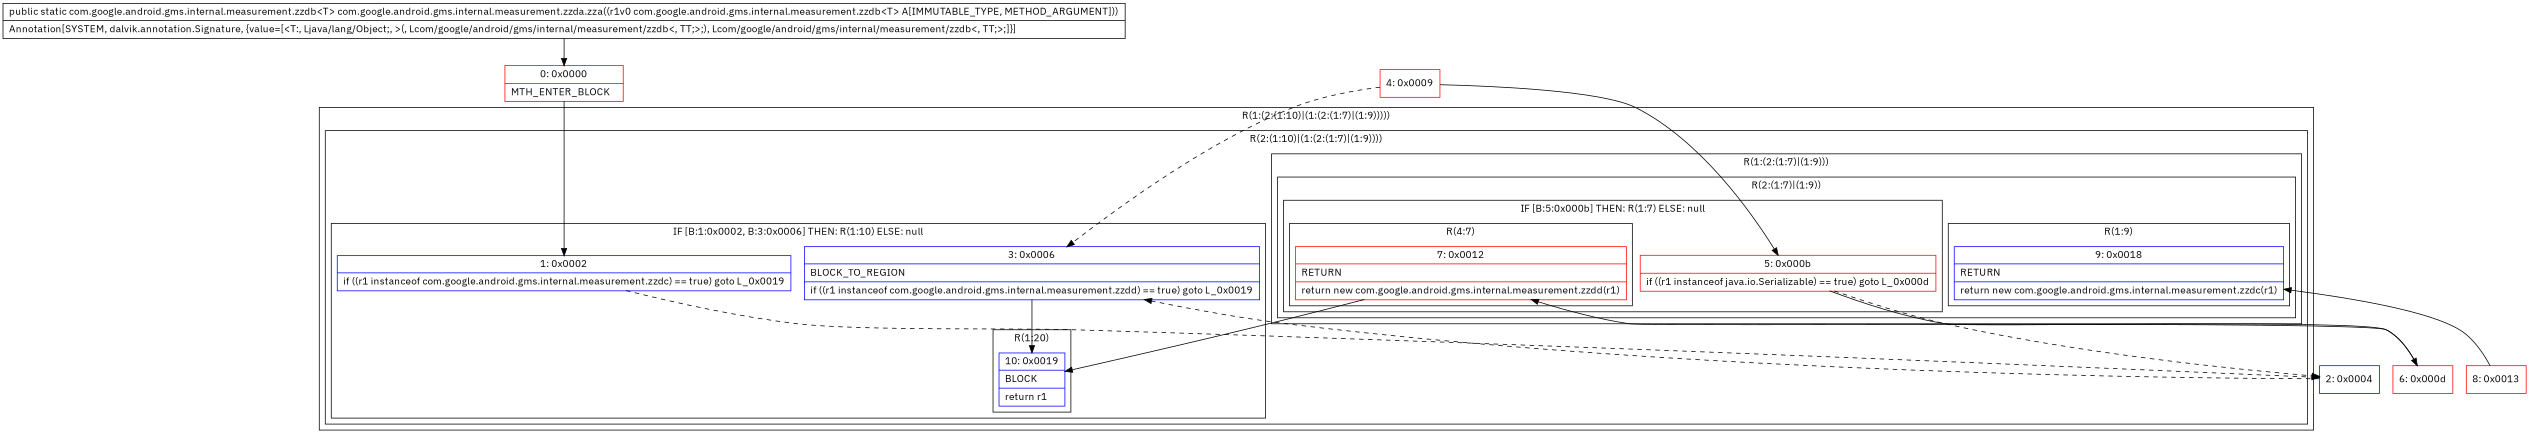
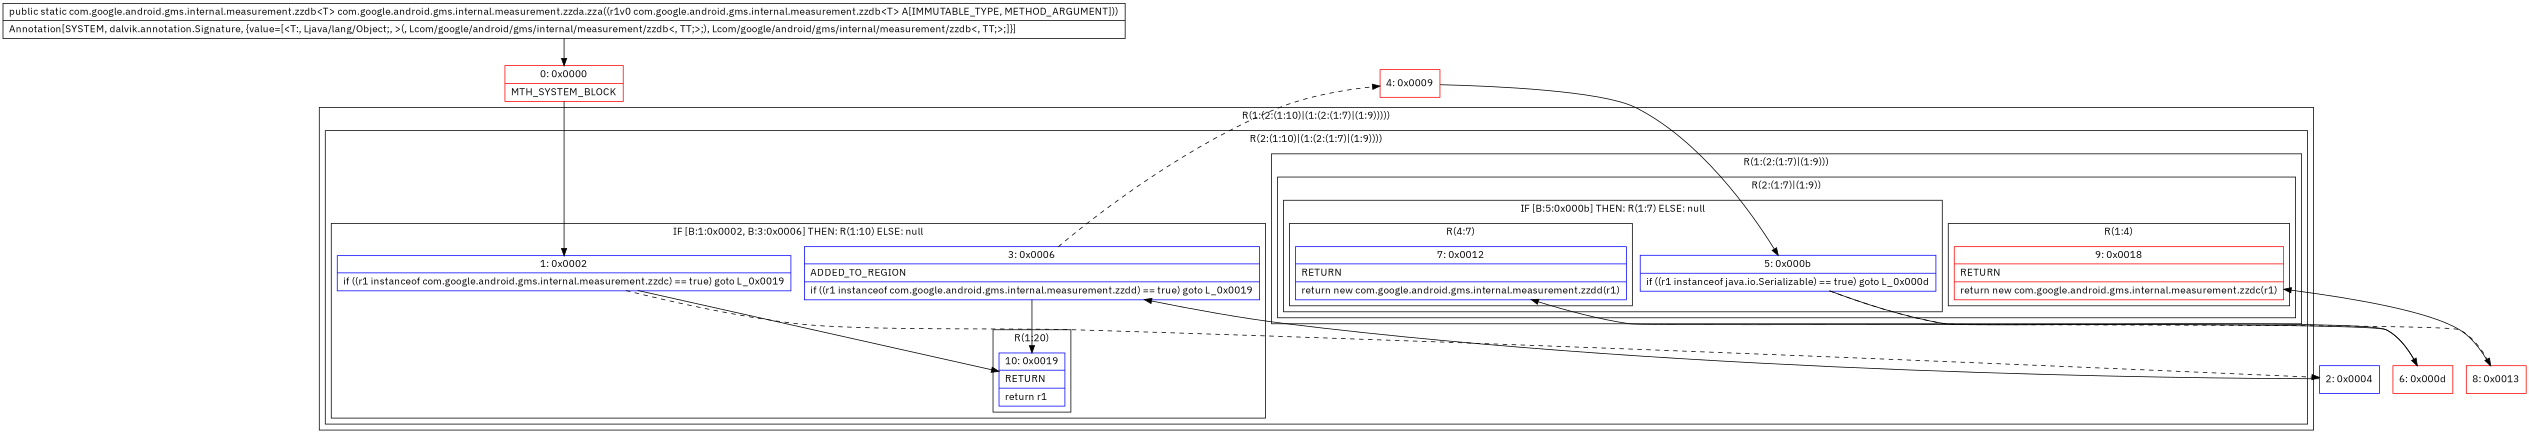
(561, 92) -> (564, 92)
(1217, 145) -> (1205, 144)
(2119, 232) -> (2119, 232)
(858, 272) -> (859, 272)
(1461, 273) -> (1461, 273)
(1788, 273) -> (1788, 273)
(2119, 273) -> (2119, 273)
(1204, 339) -> (815, 330)
(2071, 347) -> (2163, 325)
(1734, 362) -> (1734, 362)
(1021, 379) -> (1026, 379)
